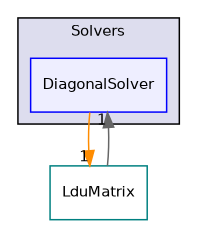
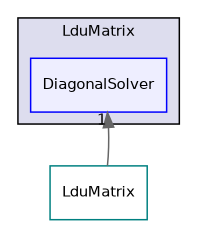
(99, 32) -> (99, 32)
(89, 134) -> none
